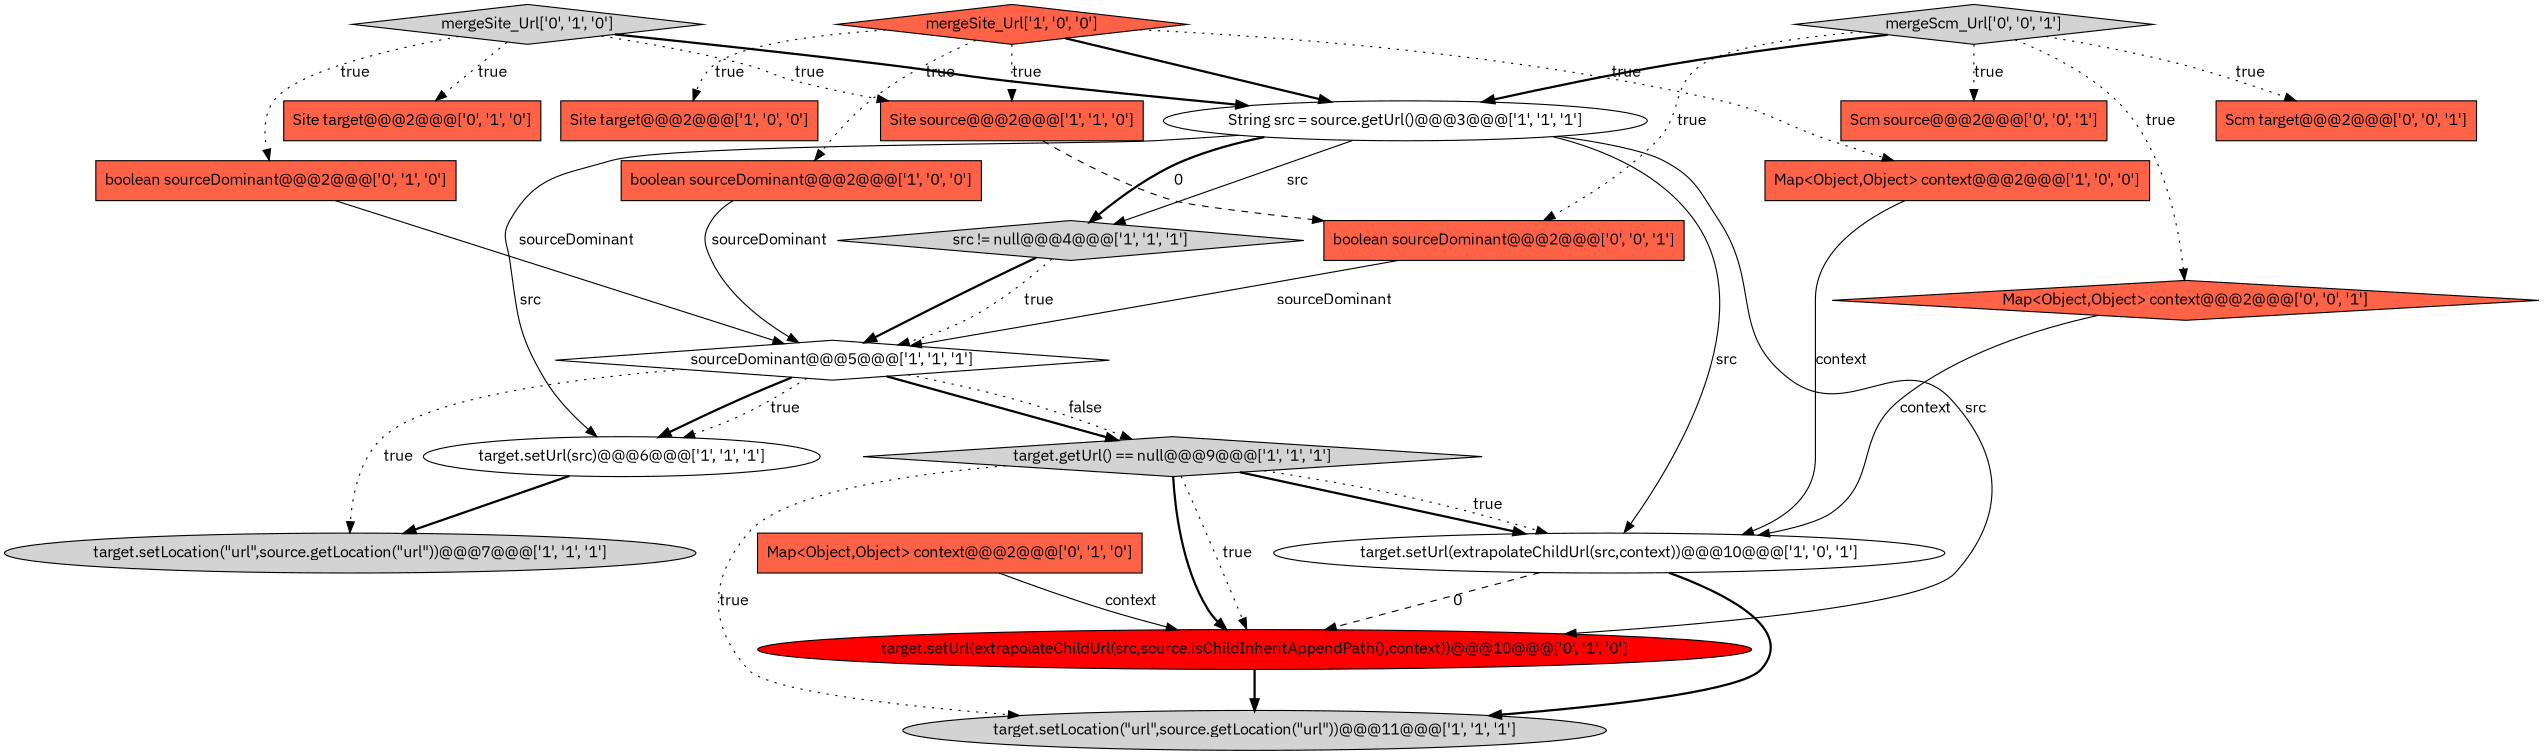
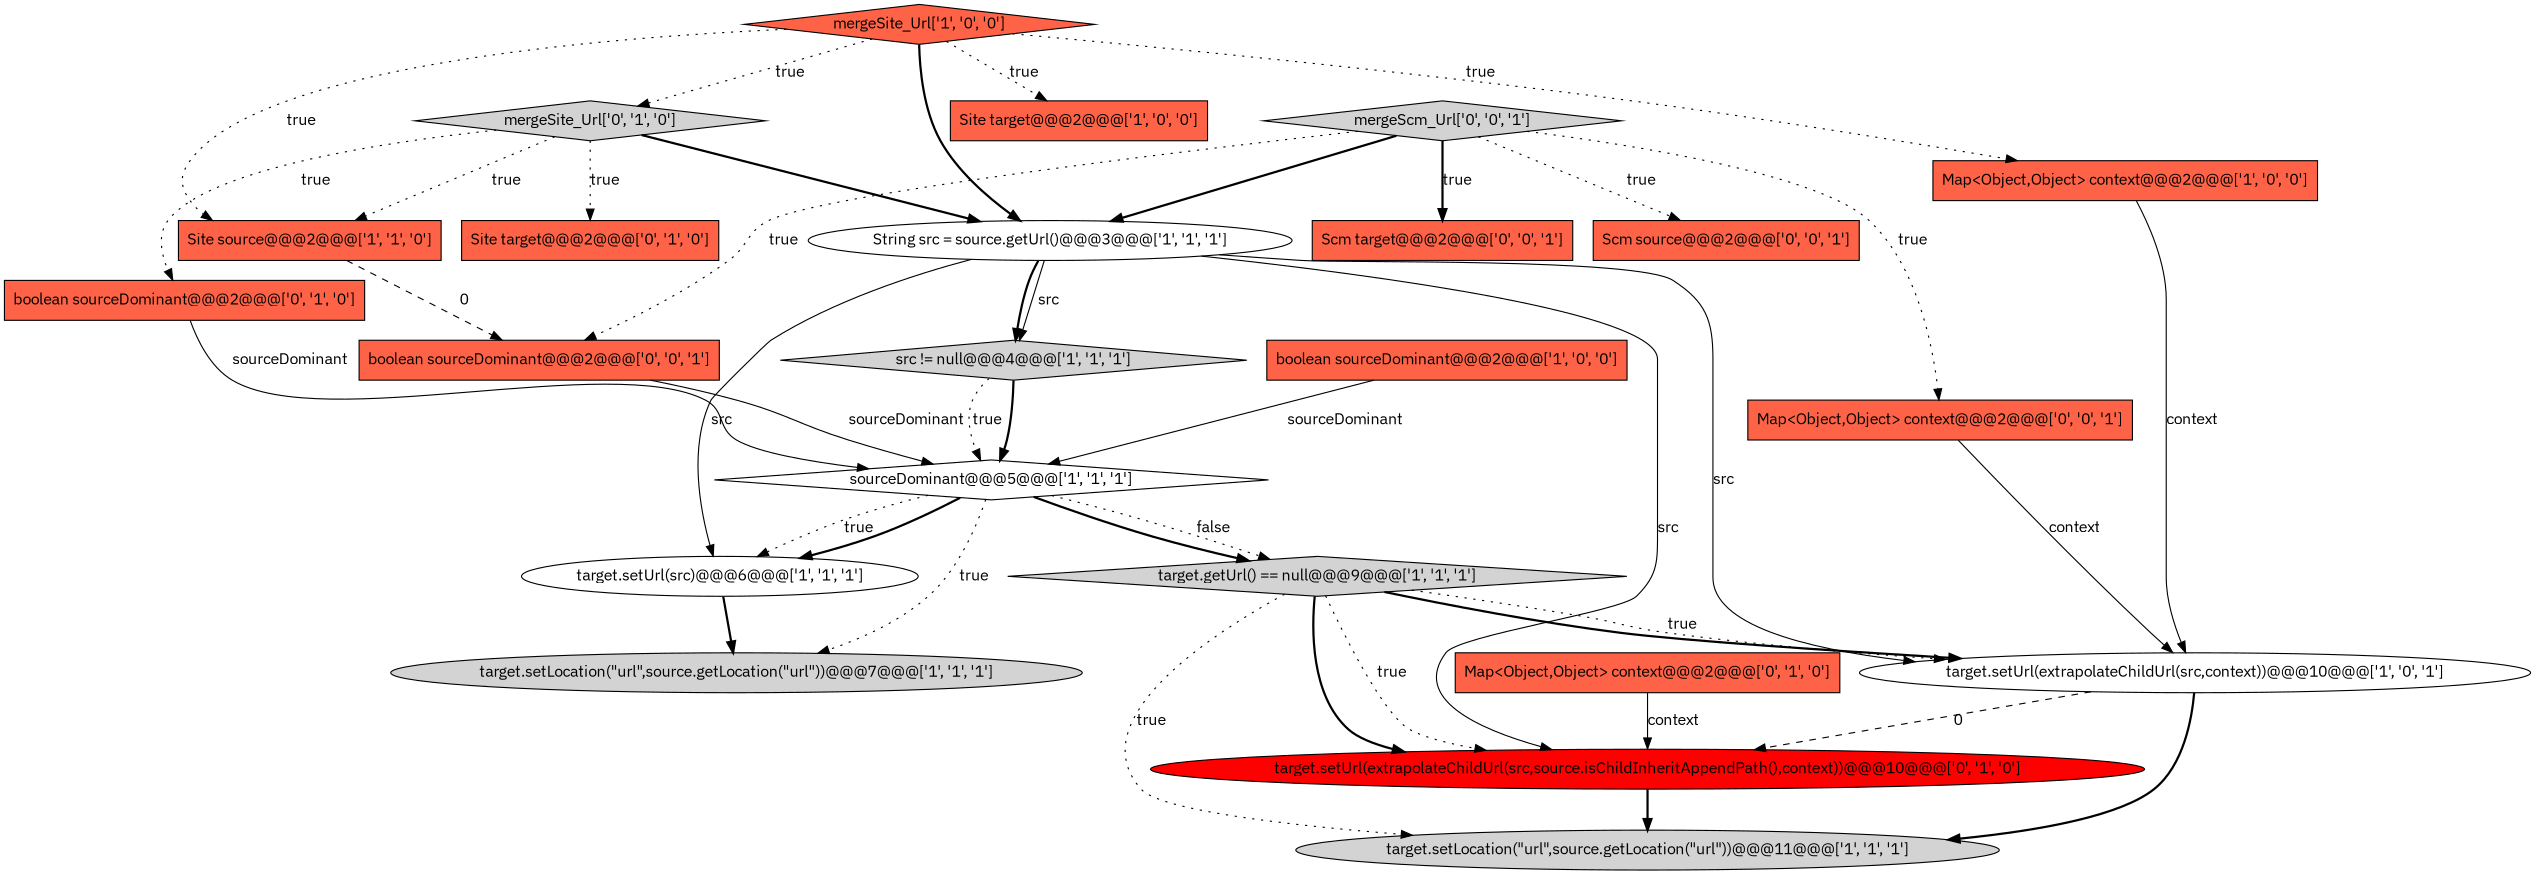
(2167, 61) -> (1442, 175)
(891, 86) -> (760, 71)
(2186, 300) -> (1940, 420)
